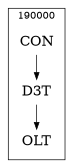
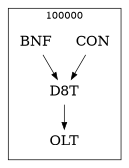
(37, 16) -> (65, 16)
none -> (36, 42)
(37, 92) -> (64, 92)
